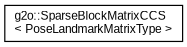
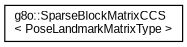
(94, 23) -> (94, 23)
